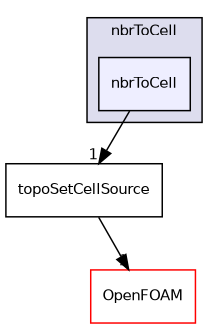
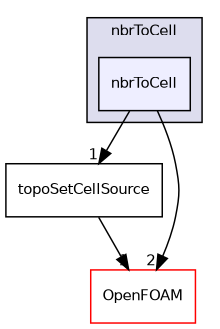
none -> (179, 183)
